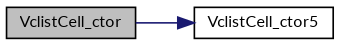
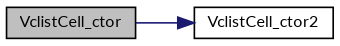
(264, 23) -> (264, 23)
